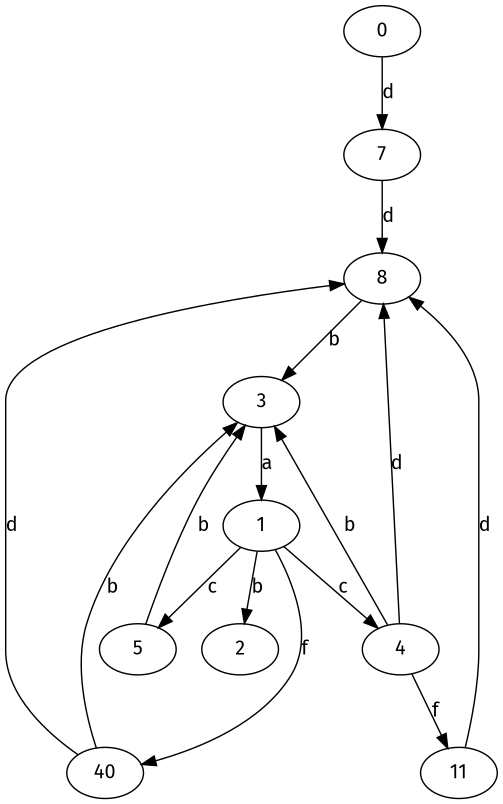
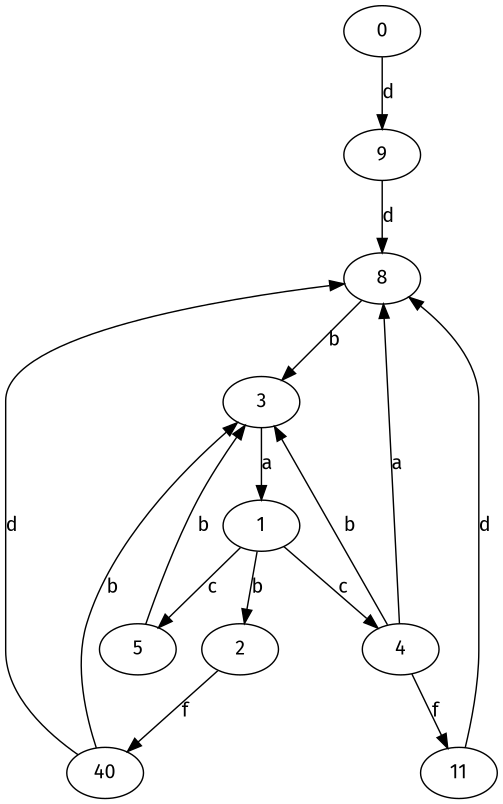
(382, 155) -> (382, 155)
(397, 464) -> (397, 464)
(282, 688) -> (178, 706)
